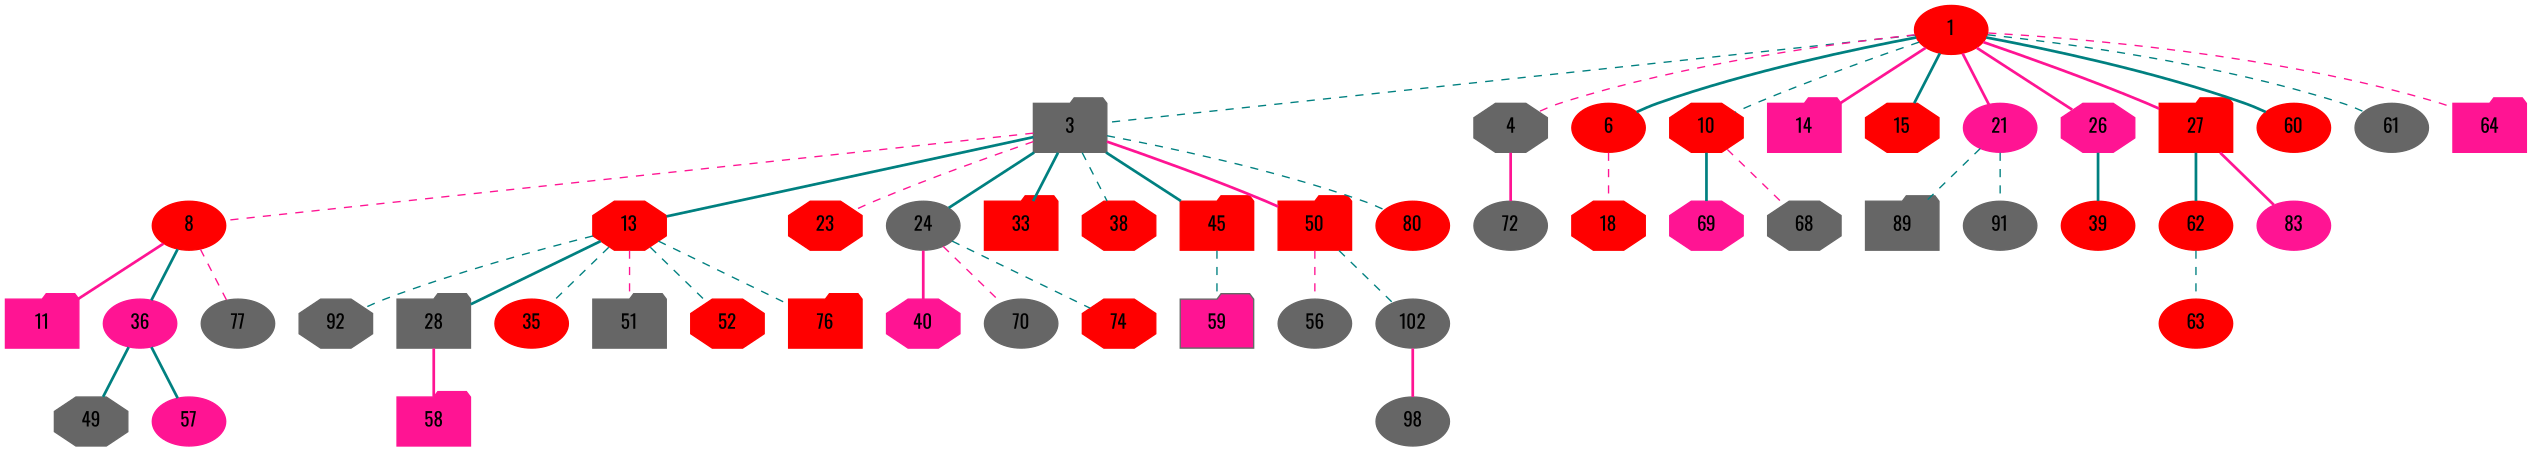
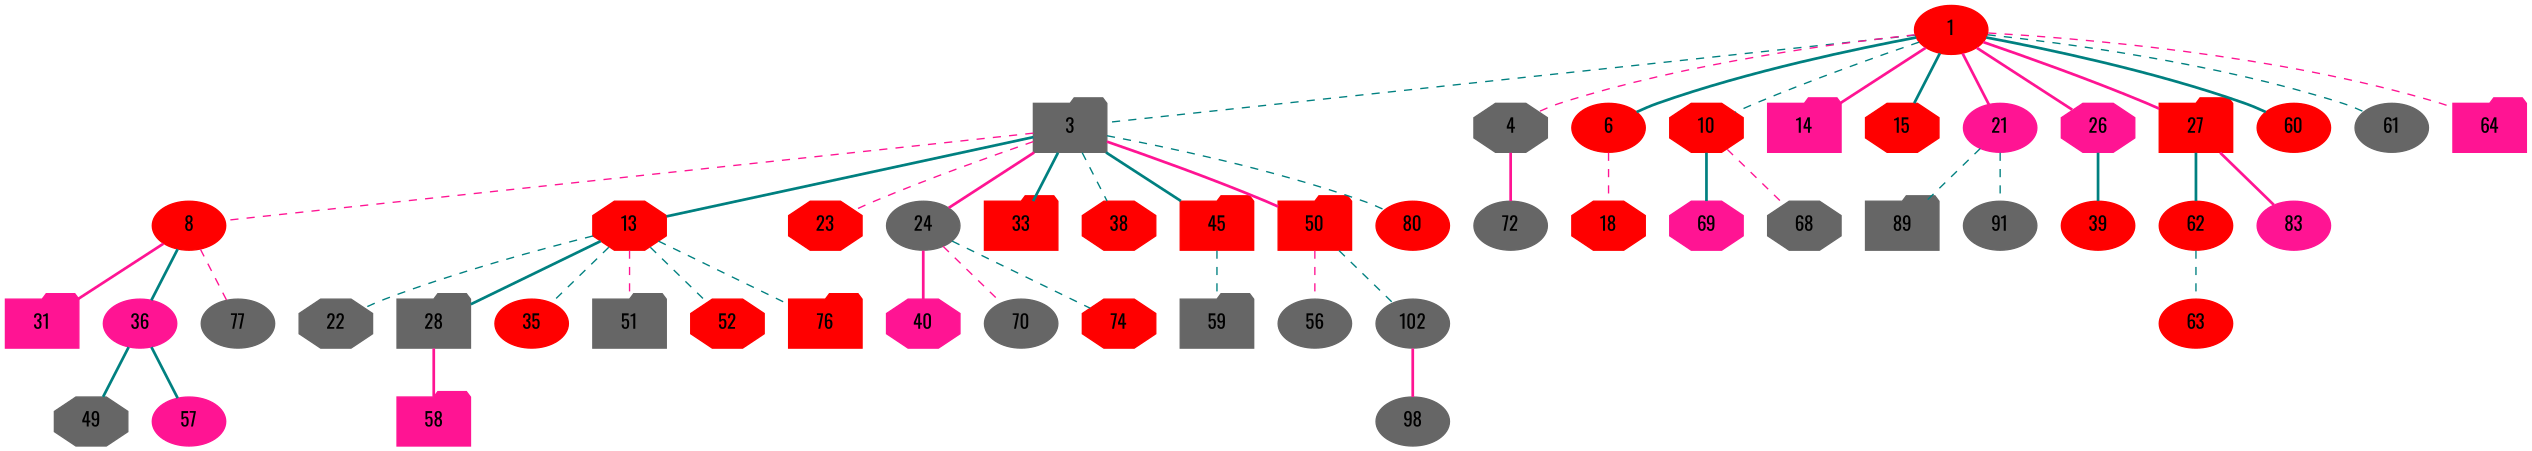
(991, 180) -> (991, 180)
(42, 324) -> (42, 324)
(336, 324) -> (336, 324)
(1217, 324) -> (1217, 324)
